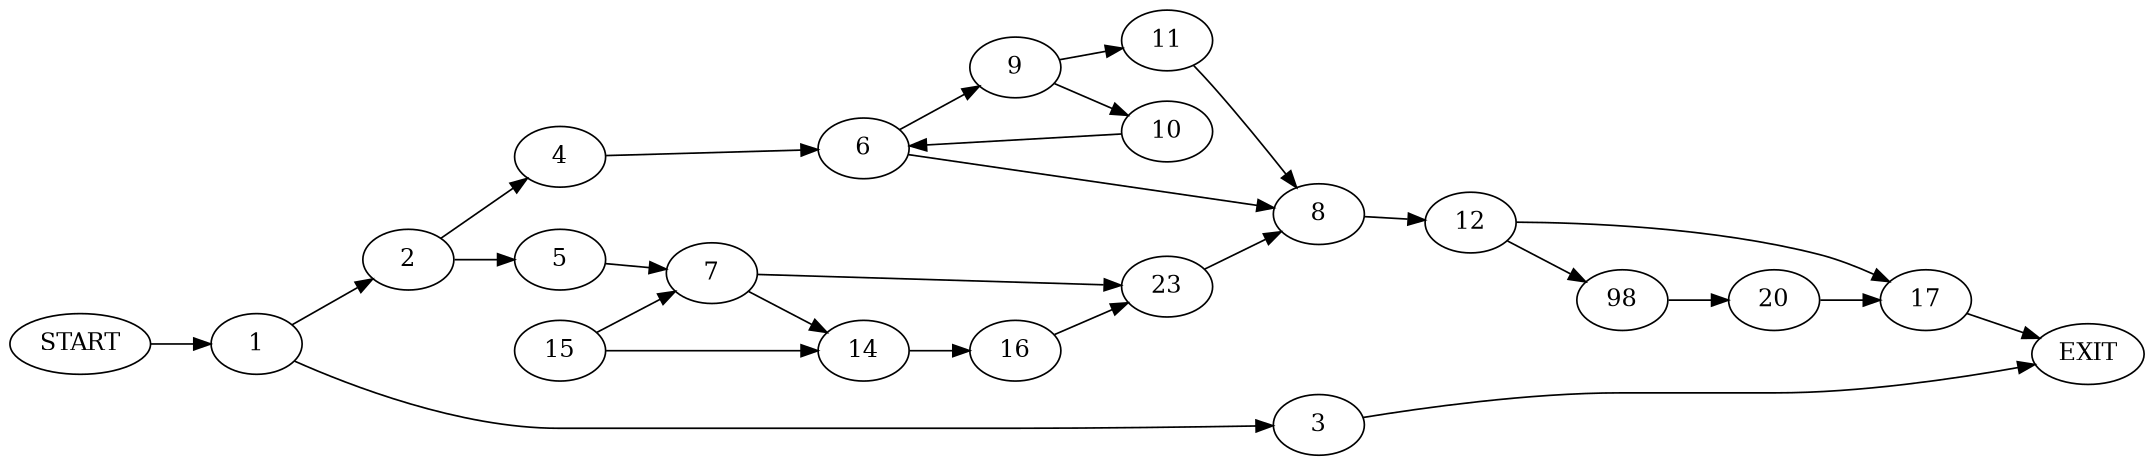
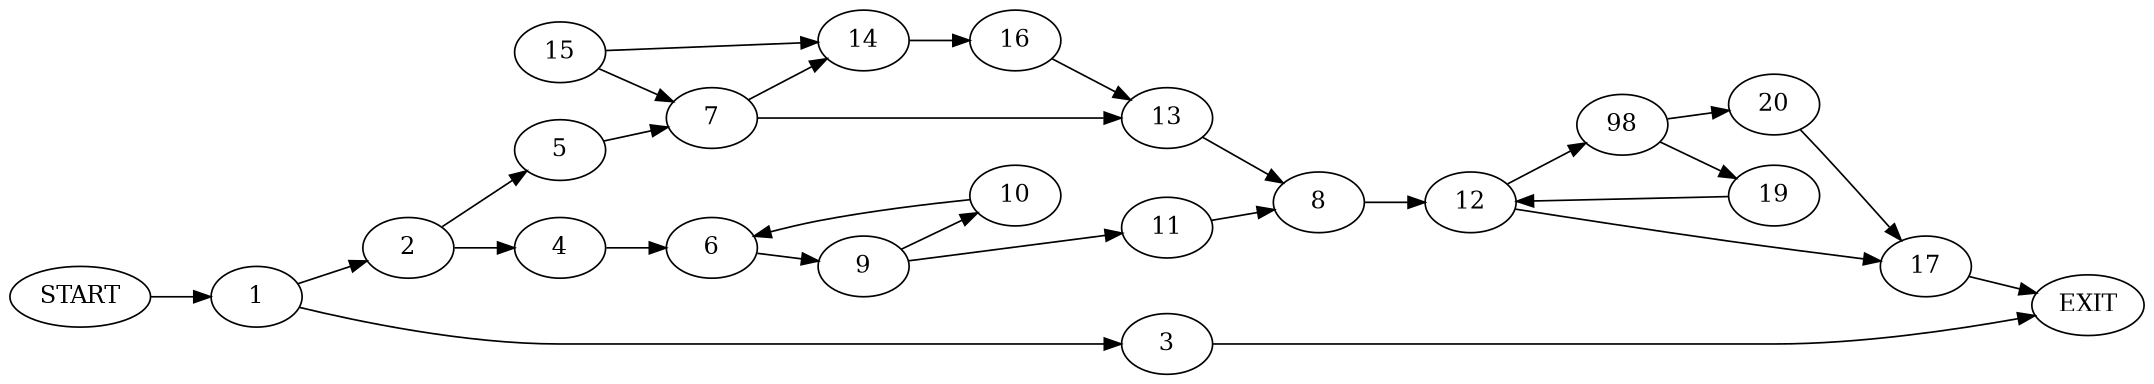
(1083, 180) -> none
none -> (1774, 196)
(1167, 287) -> (1167, 118)
